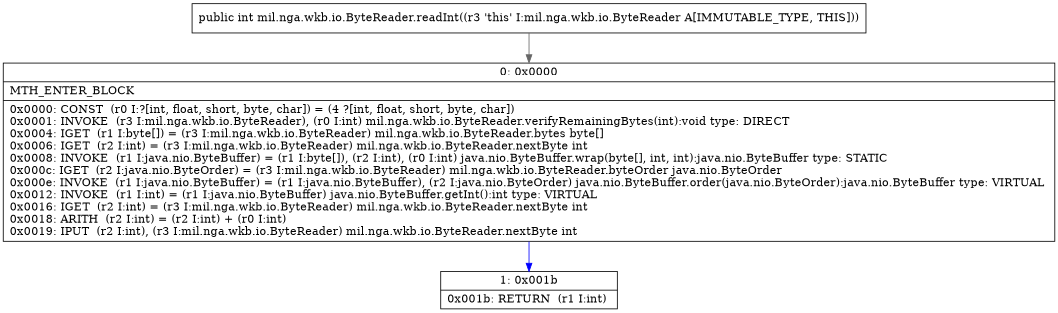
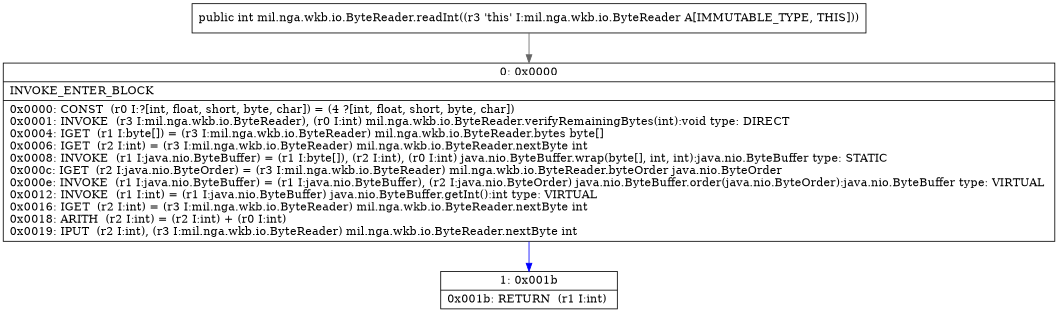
(72, 91) -> (82, 91)
